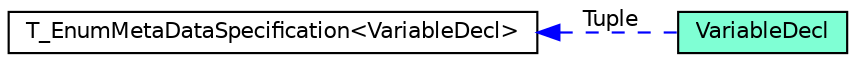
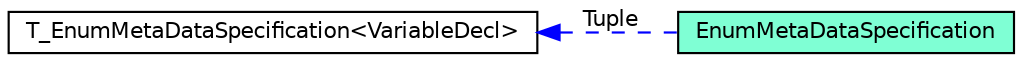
(763, 32) -> (846, 32)
